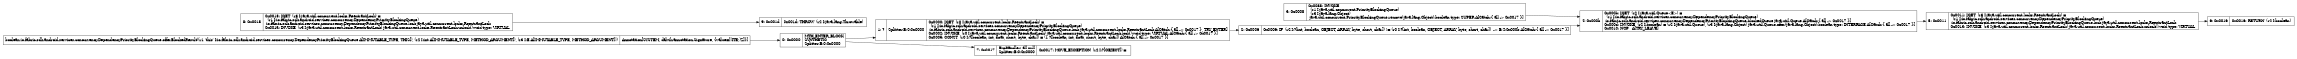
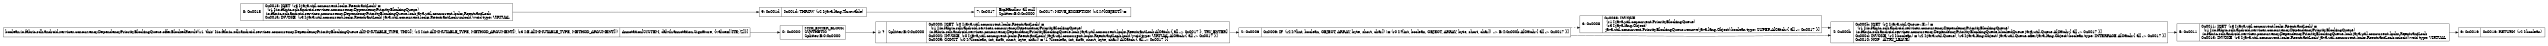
none -> (1574, 28)
(909, 44) -> (919, 12)
